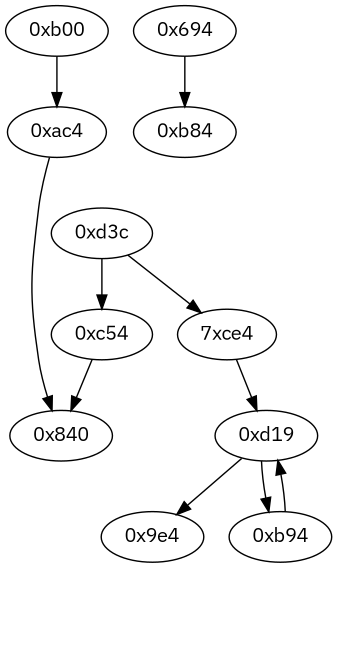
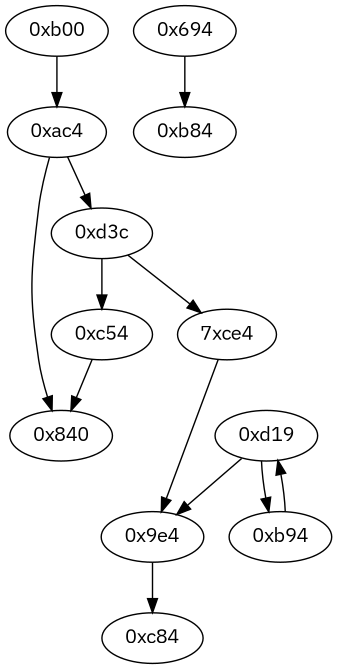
none -> (76, 176)
(244, 379) -> (192, 429)
none -> (153, 638)
